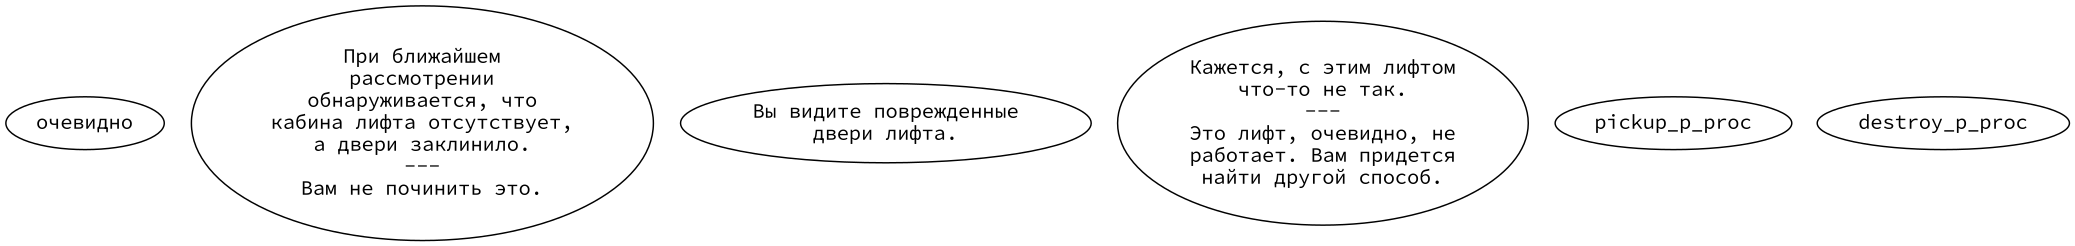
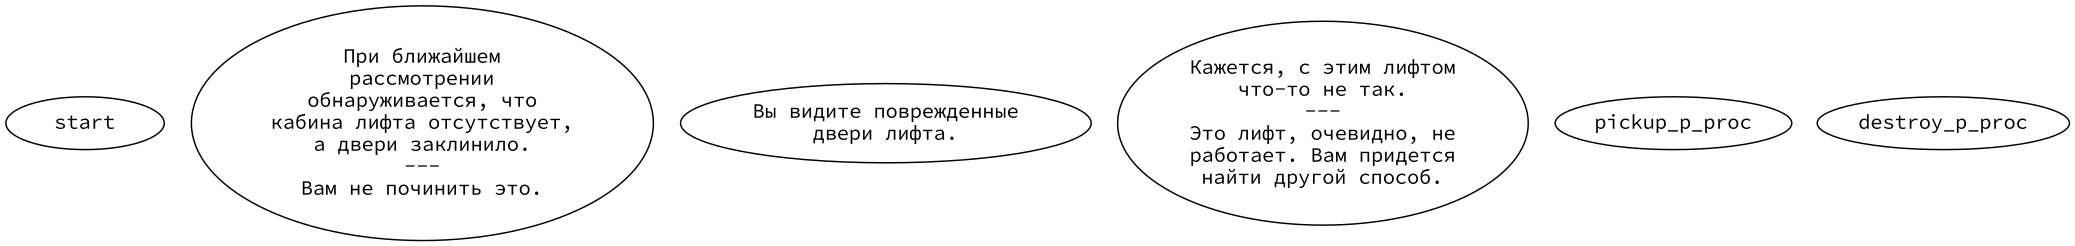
(85, 123) -> (85, 123)
